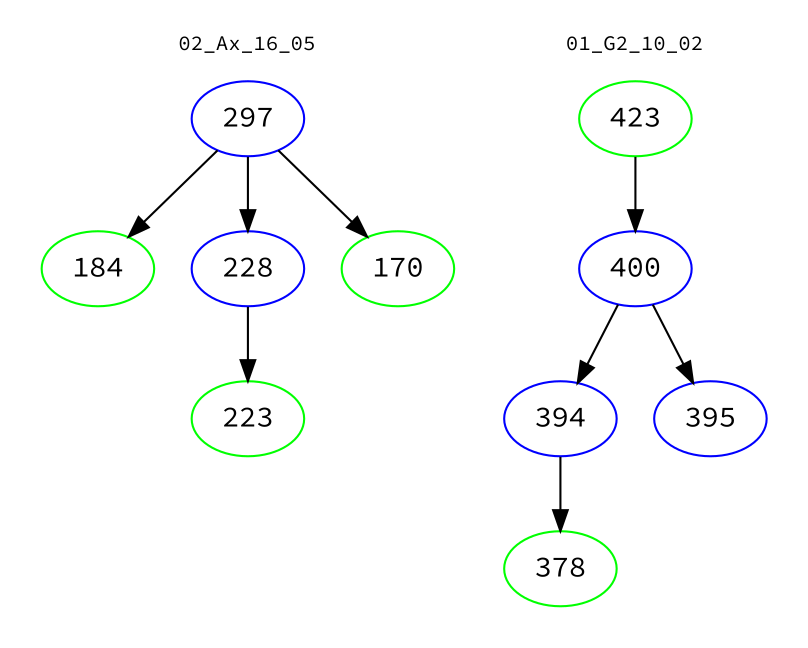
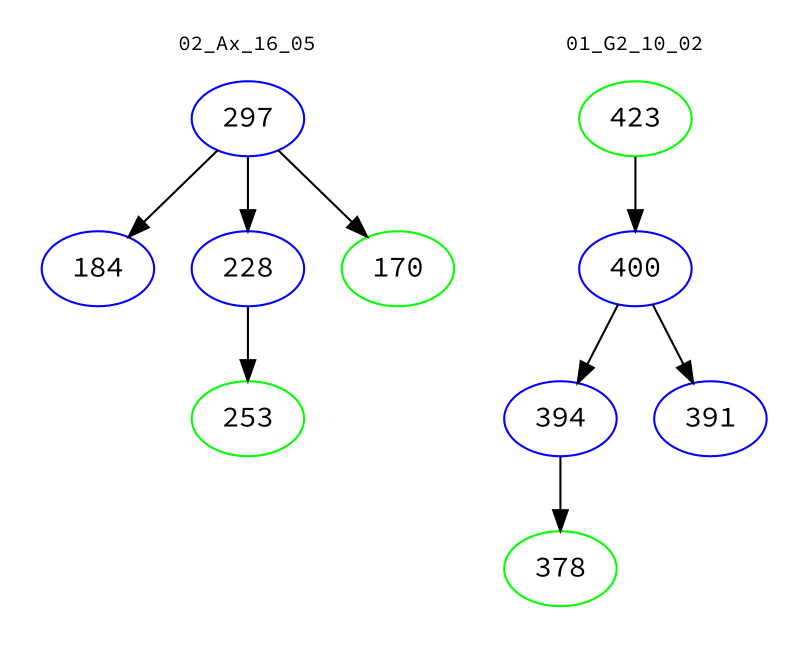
(98, 269) -> (98, 269)
(248, 419) -> (248, 419)
(710, 419) -> (710, 419)
